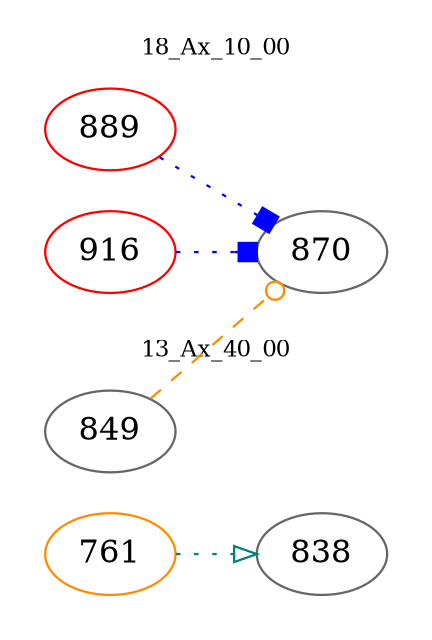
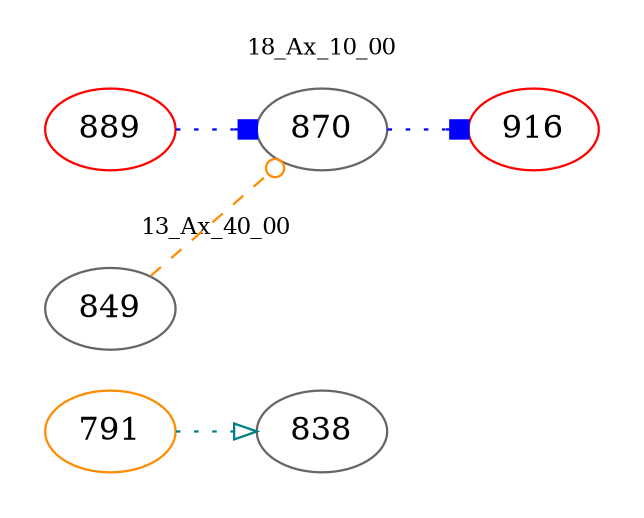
(205, 252) -> (416, 129)
(110, 554) -> (110, 431)
